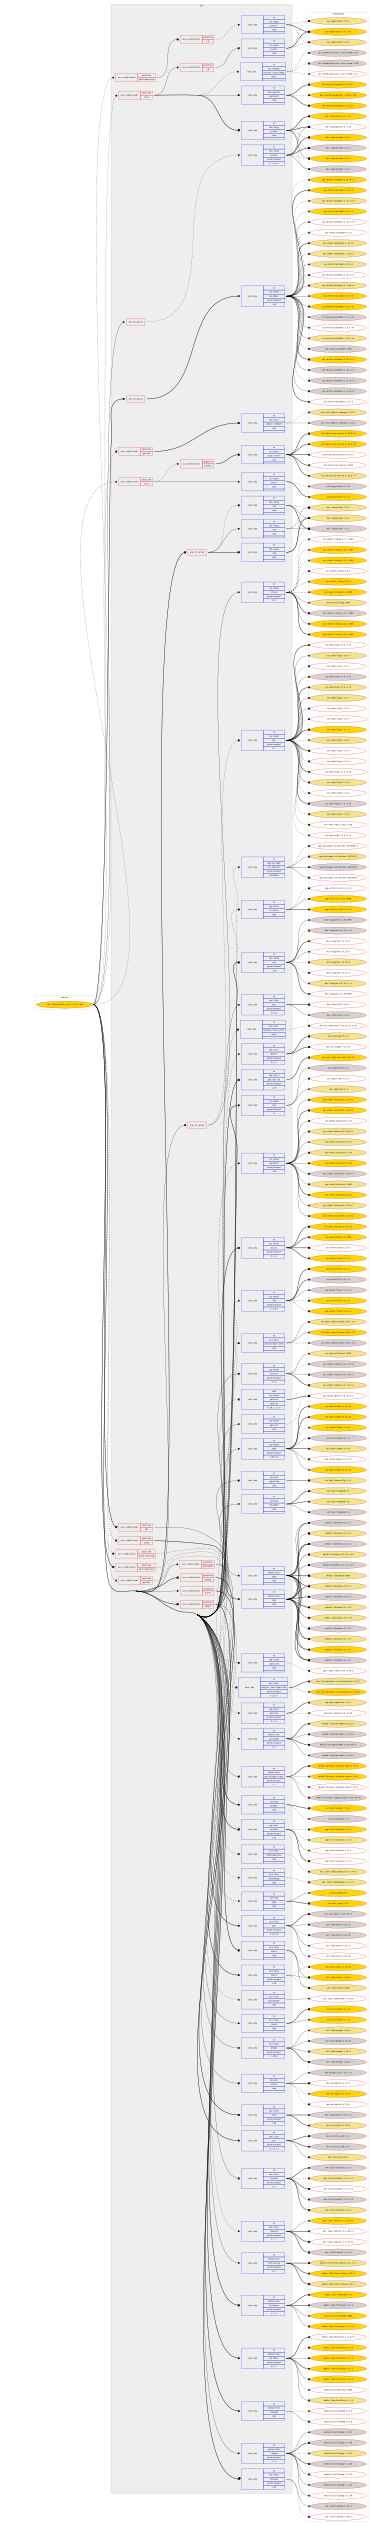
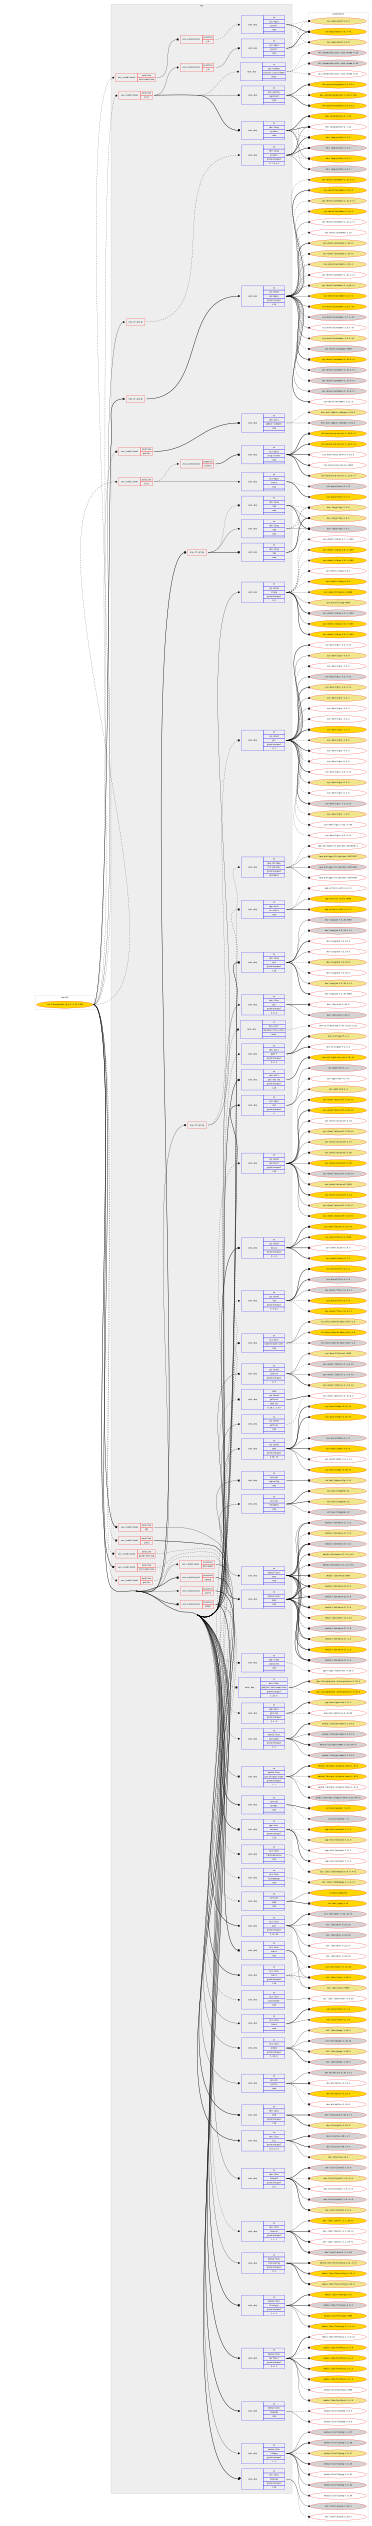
(338, 1428) -> none
(338, 1449) -> (338, 1449)
